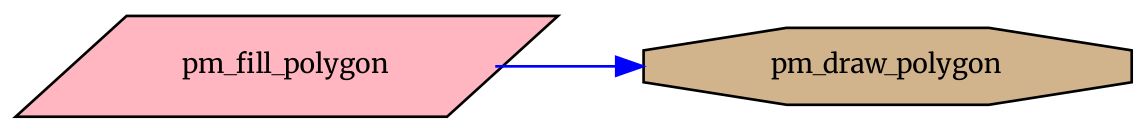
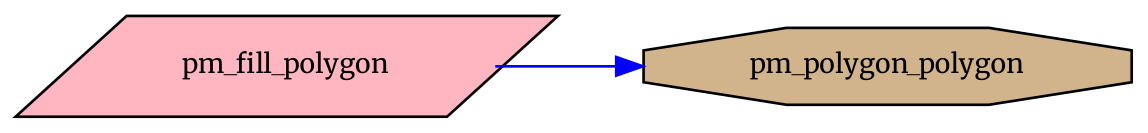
(888, 66) -> (888, 66)
